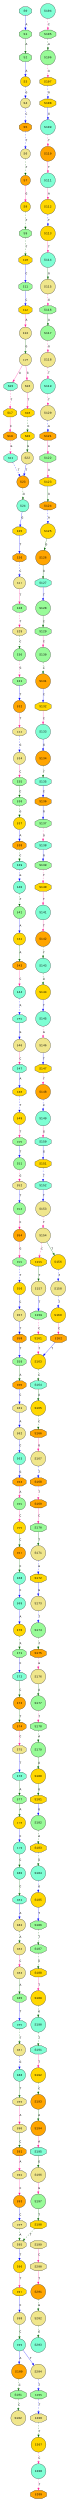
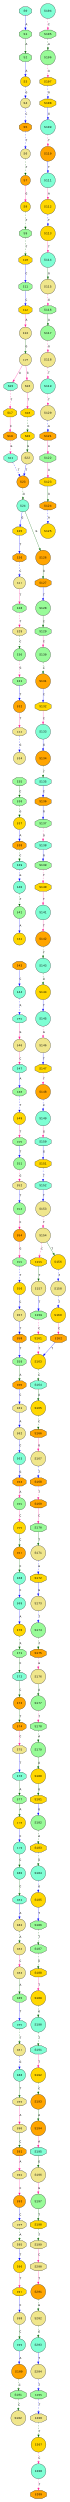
(48, 166) -> (48, 166)
(46, 543) -> (32, 530)
(43, 583) -> (43, 583)
(19, 770) -> none
(19, 952) -> none
(19, 977) -> (19, 977)
(19, 1030) -> (19, 1030)
(19, 1092) -> (19, 1092)
(19, 1664) -> (19, 1664)
(30, 2234) -> (38, 2234)
(28, 2357) -> (38, 2357)
